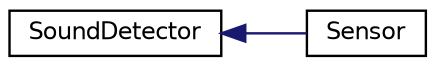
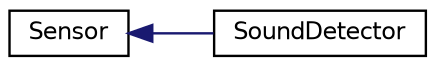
(276, 33) -> (183, 33)
